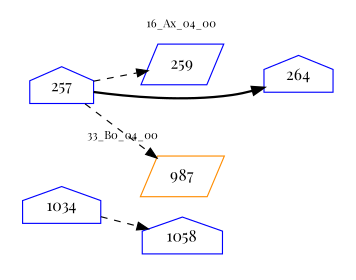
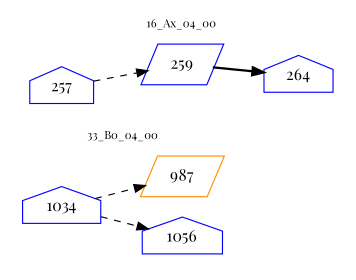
(173, 98) -> (233, 69)
(124, 133) -> (115, 194)
(182, 237) -> (182, 237)
